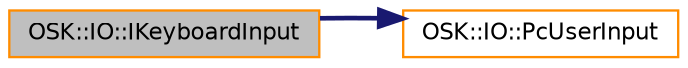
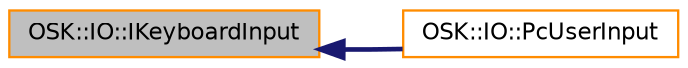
(349, 18) -> (373, 49)
